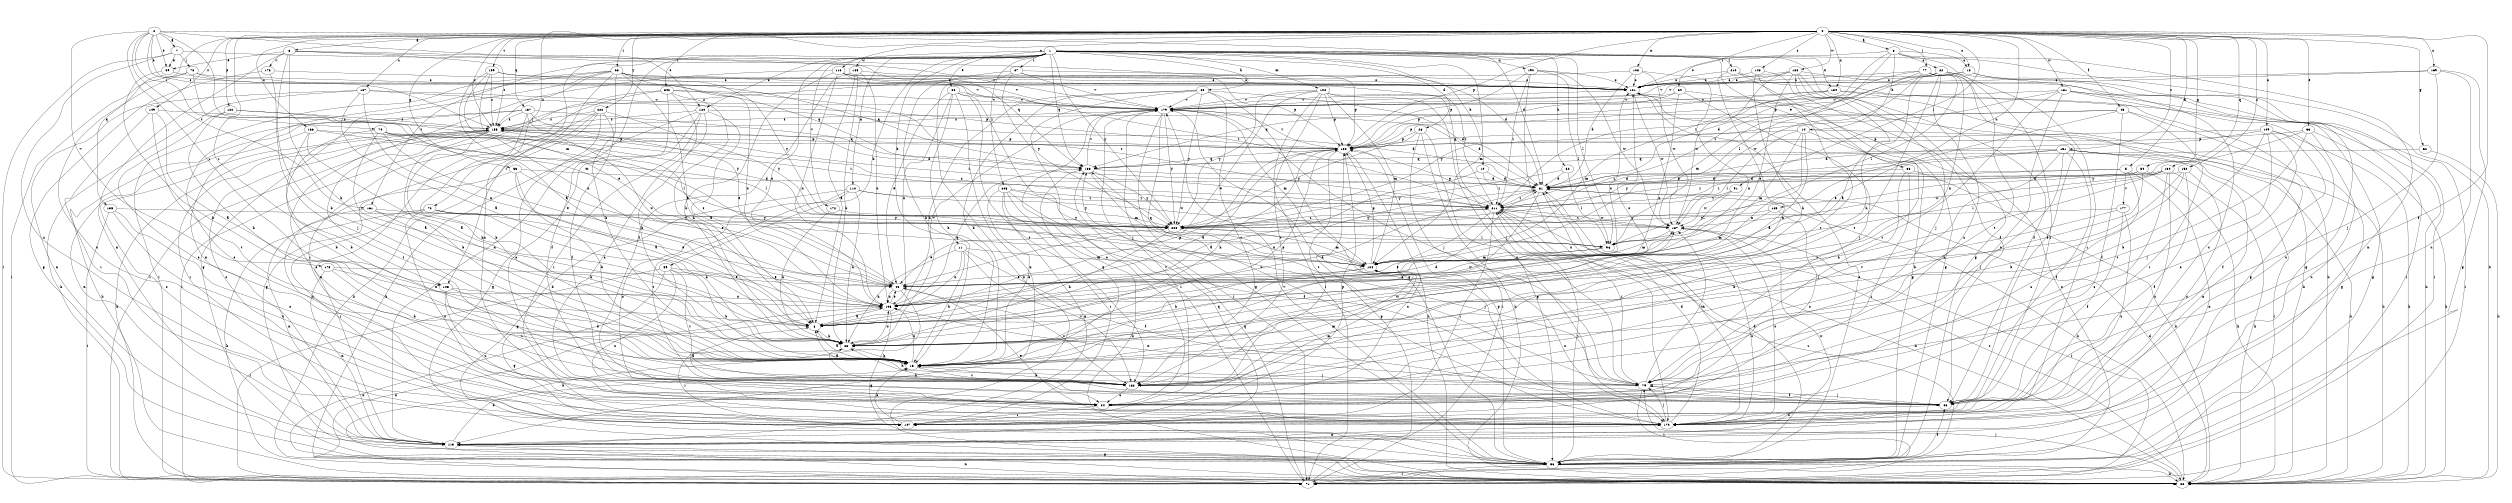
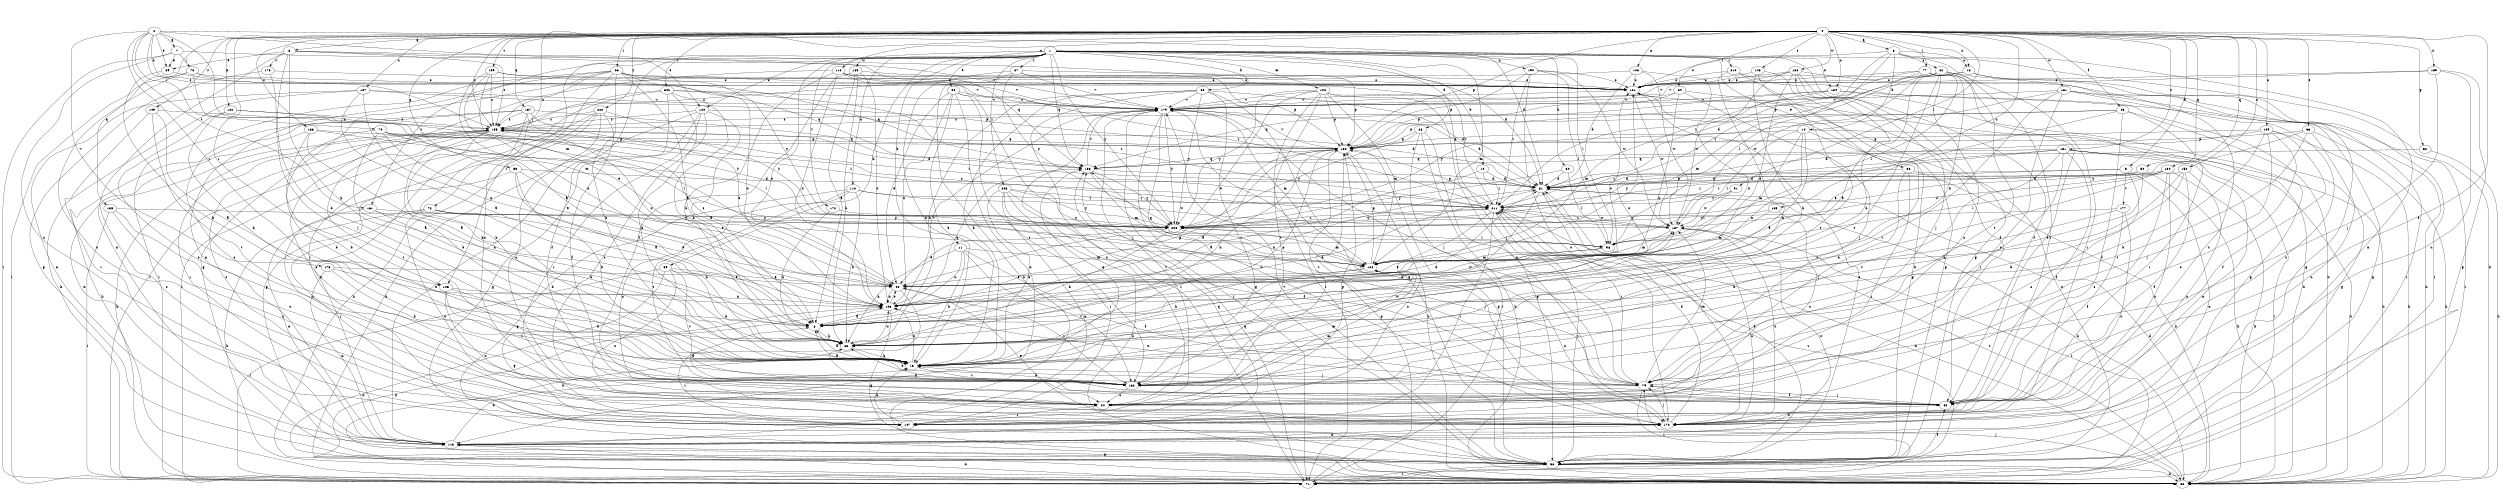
(1519, 197) -> none
